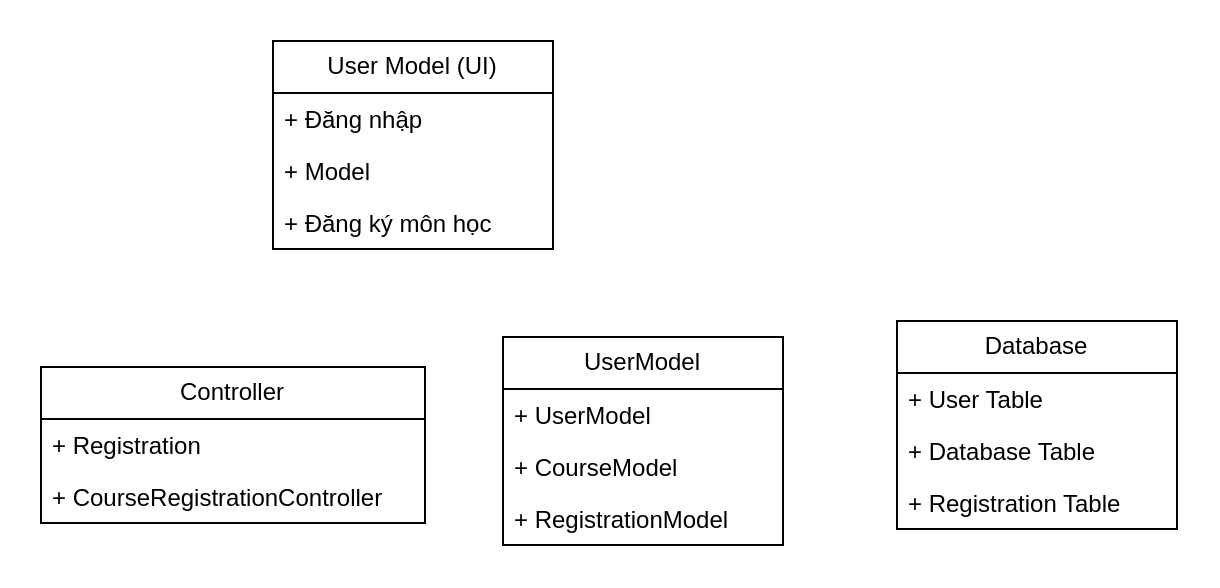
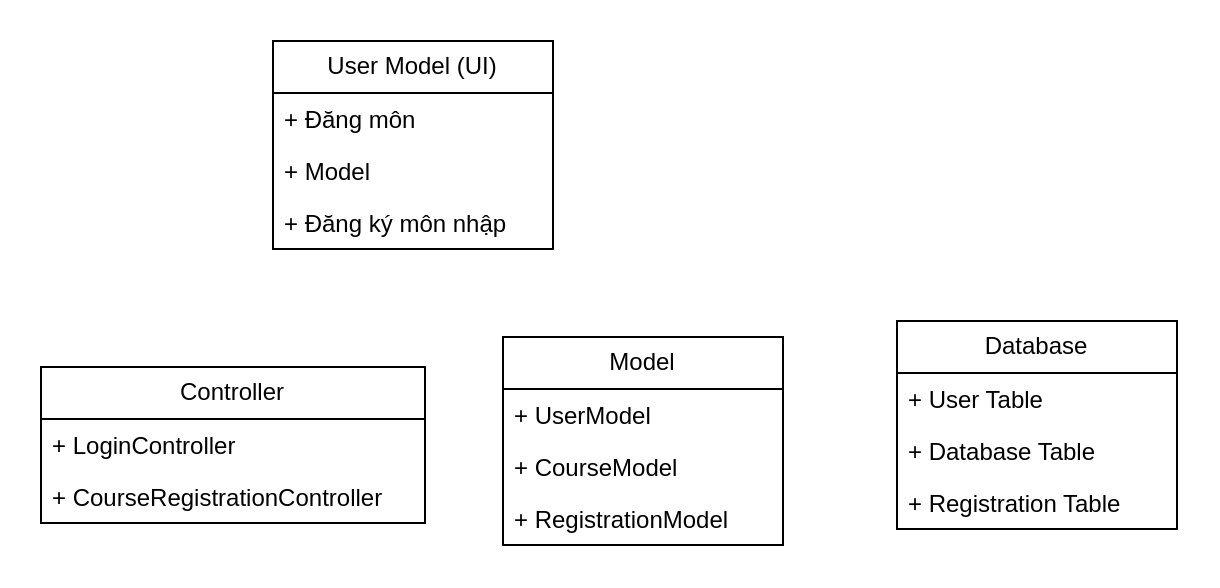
(353, 121) -> (346, 121)
(390, 225) -> (397, 225)
(643, 363) -> (643, 363)
(141, 447) -> (158, 447)
